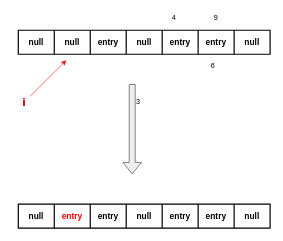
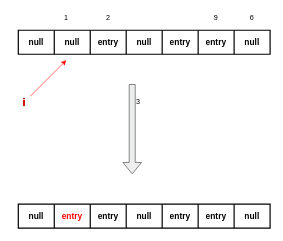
none -> (66, 18)
none -> (108, 18)
(174, 18) -> none
(213, 66) -> (252, 18)
